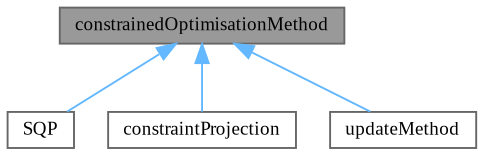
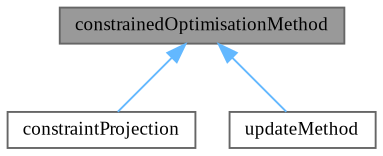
(41, 130) -> none
